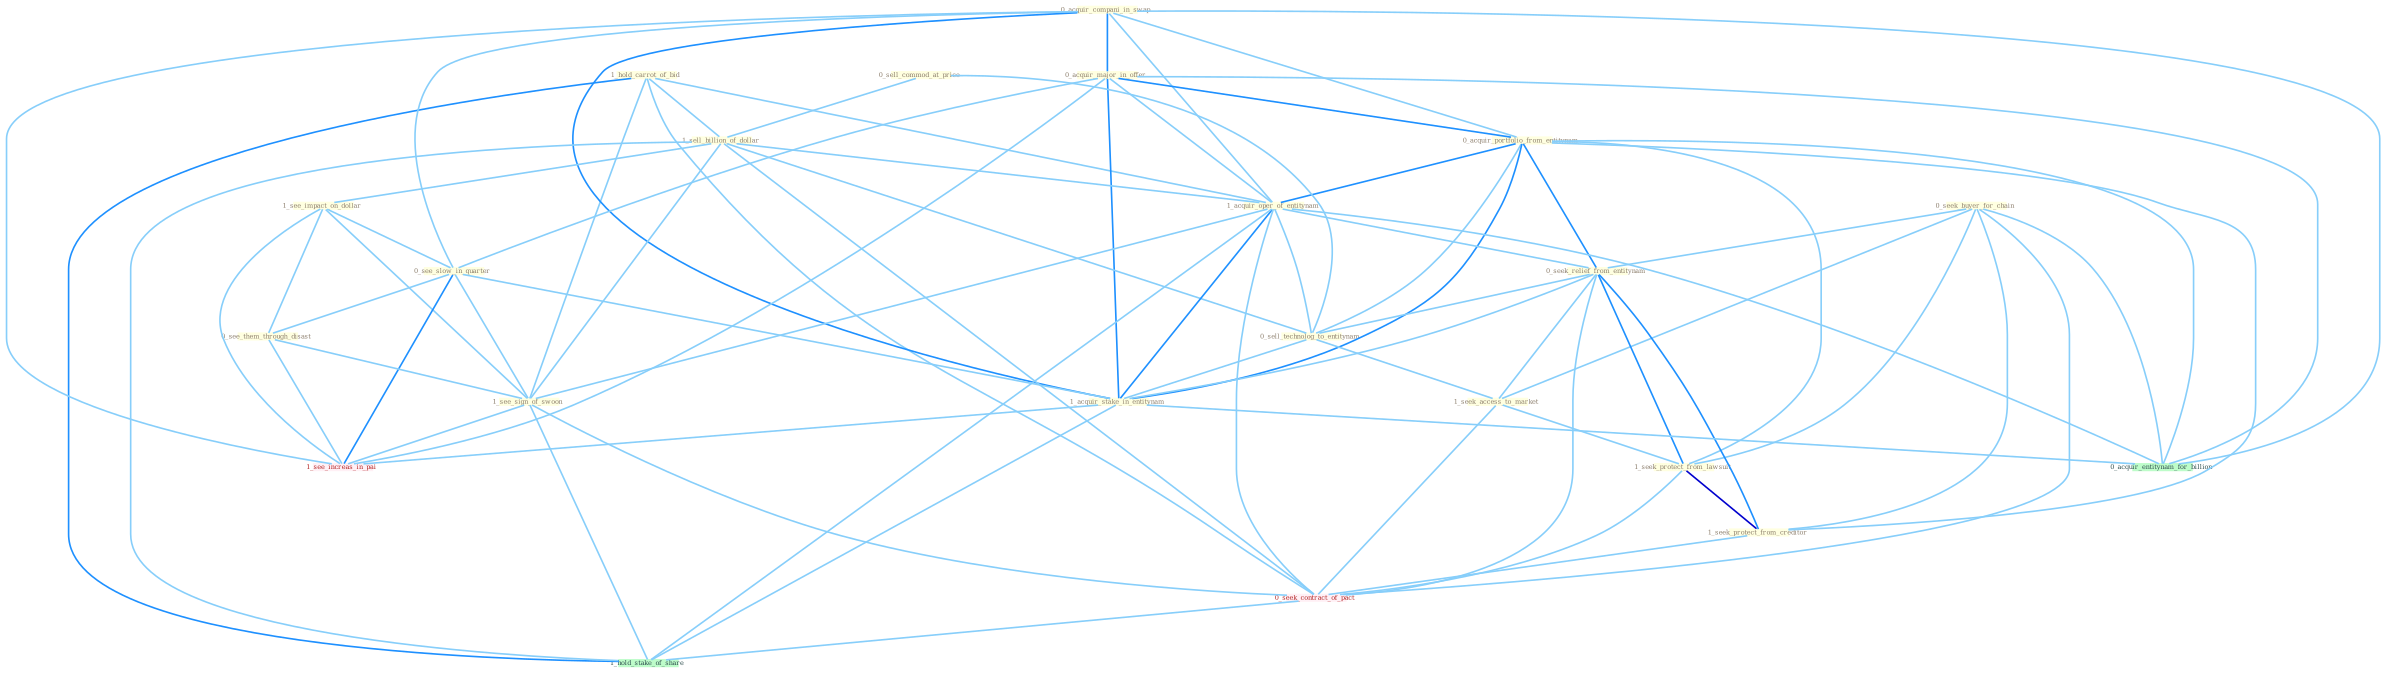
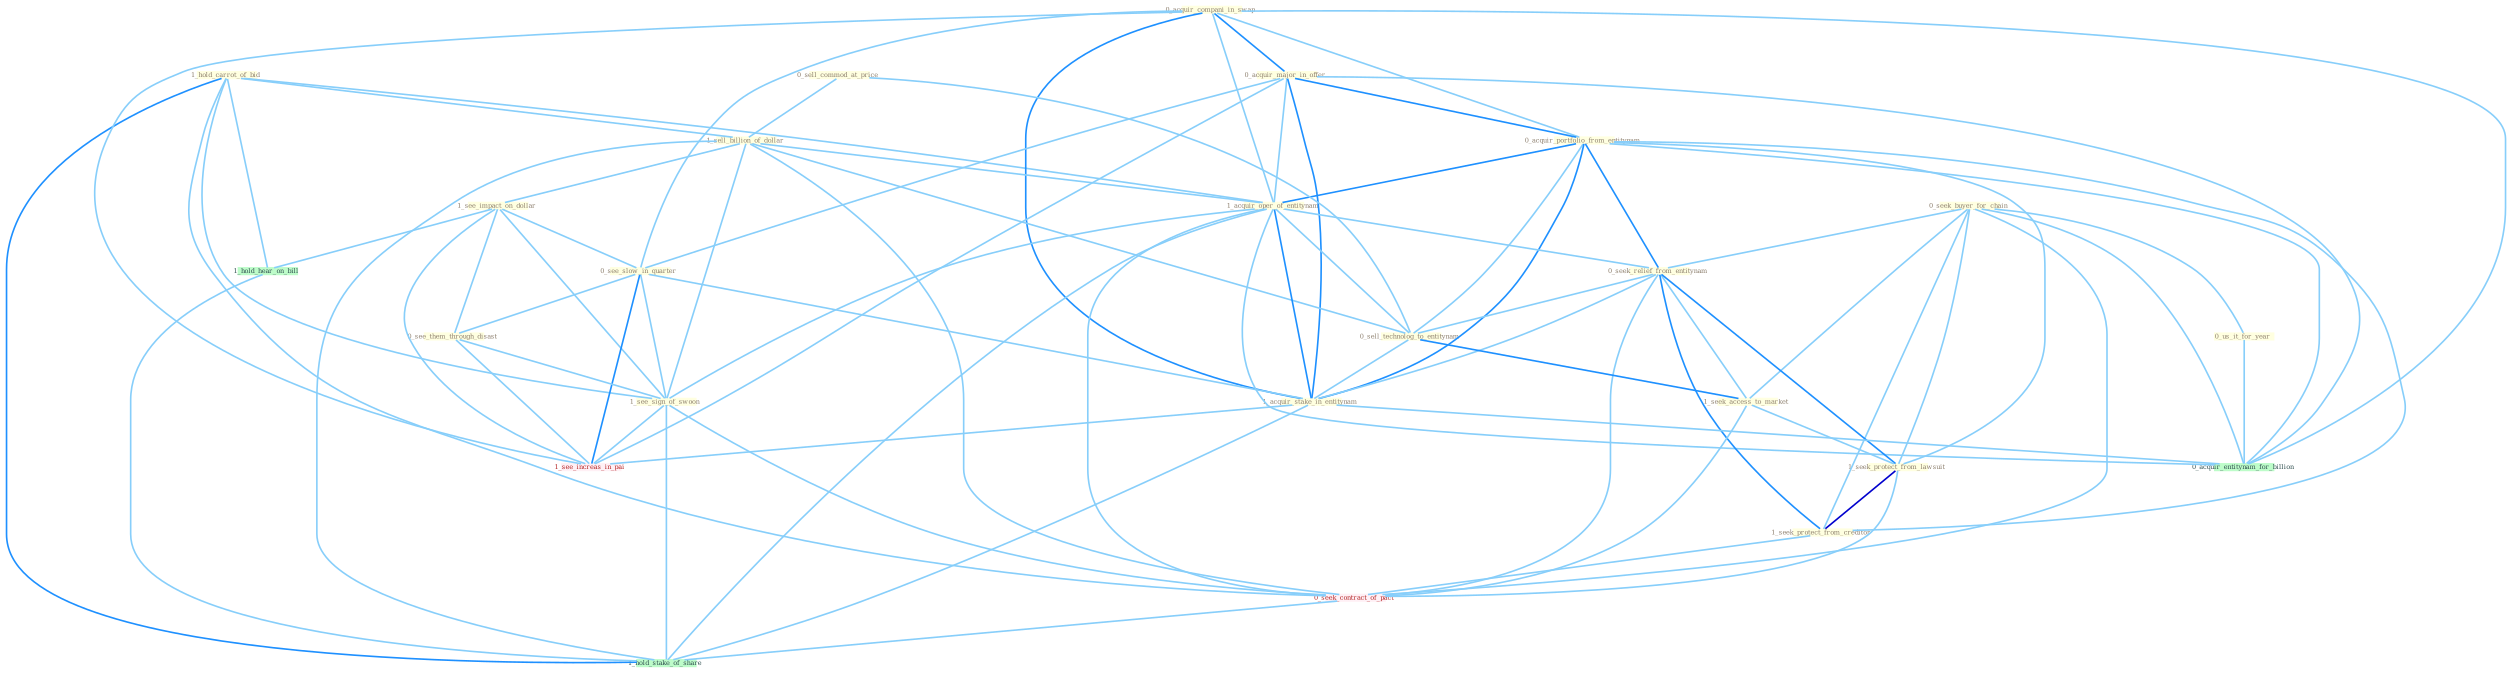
none -> (268, 271)
none -> (2244, 336)
(1405, 369) -> (1579, 369)
